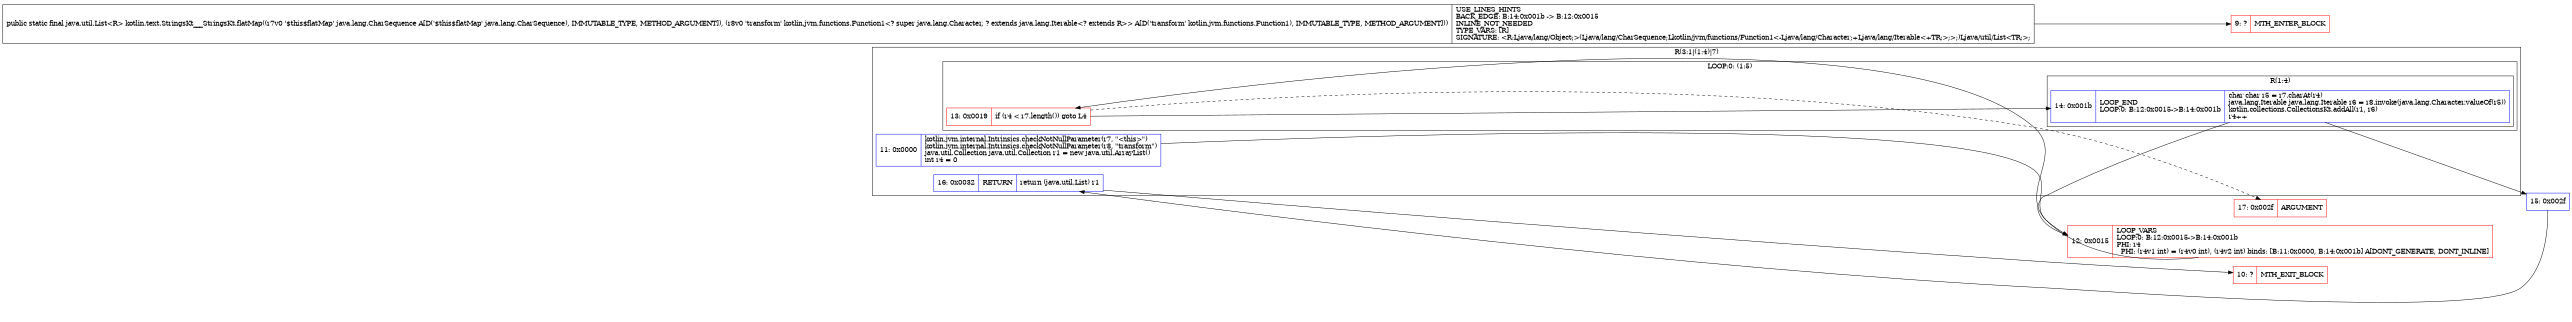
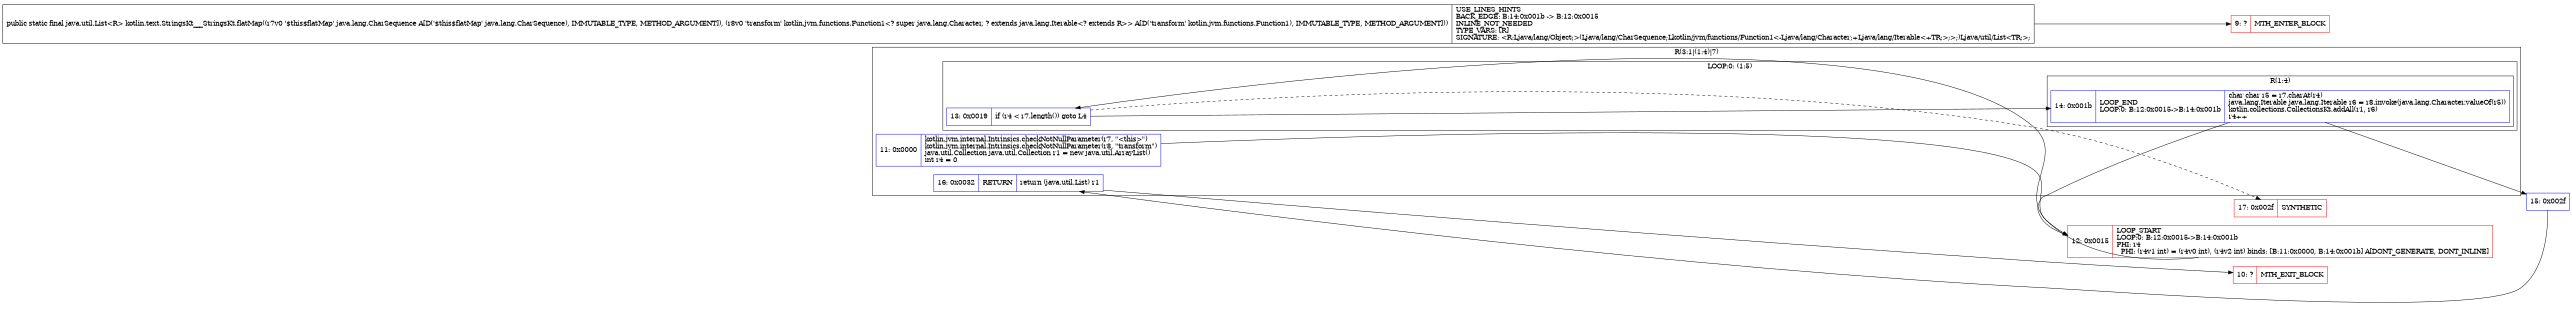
(1018, 117) -> (1018, 117)
(2302, 208) -> (2302, 208)
(2137, 231) -> (2139, 231)
